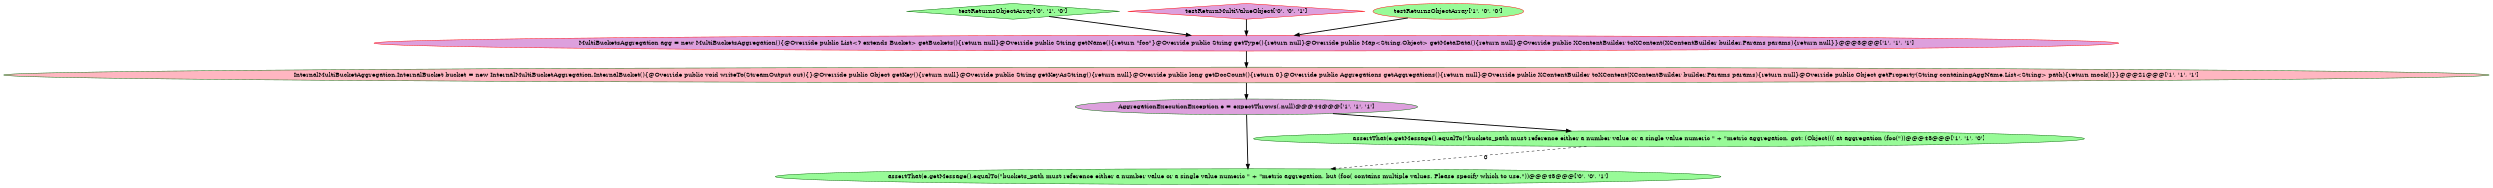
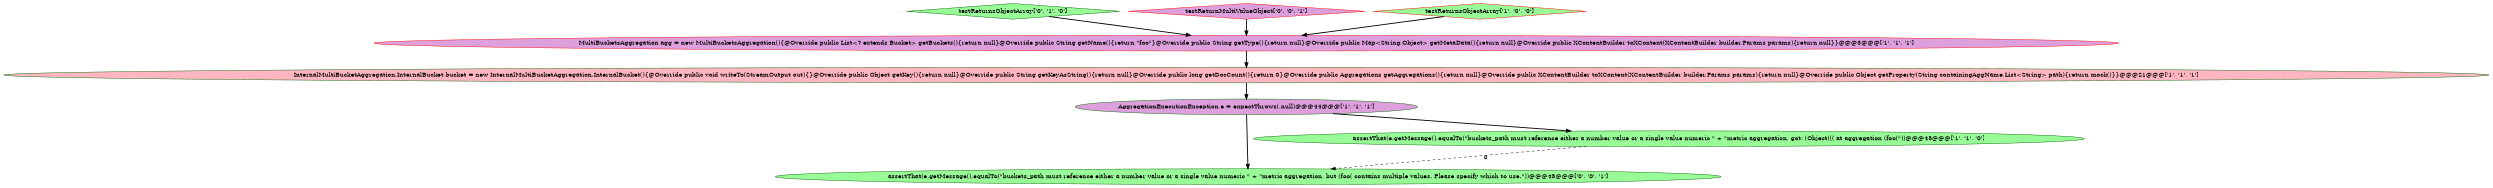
(1448, 11) -> (1480, 11)
